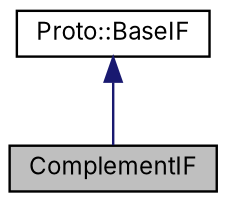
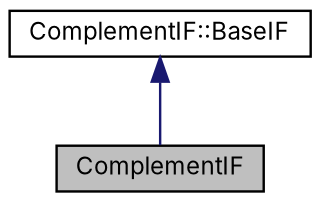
(113, 34) -> (160, 34)
